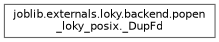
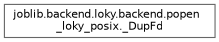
(110, 21) -> (110, 21)
